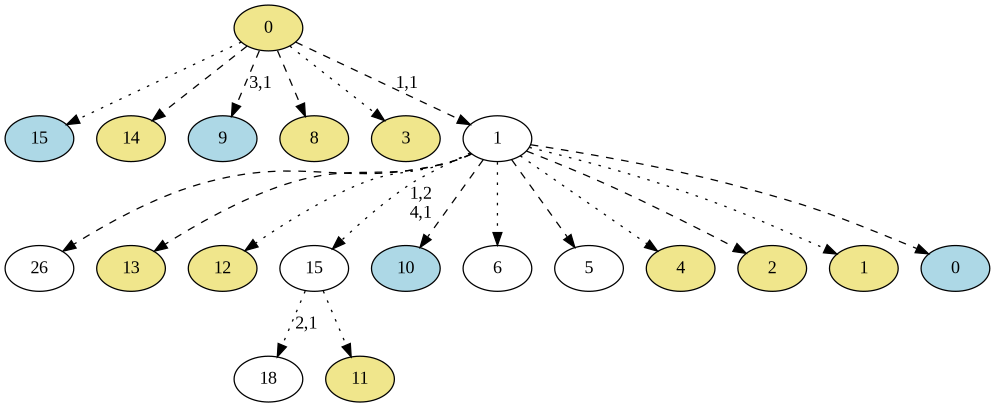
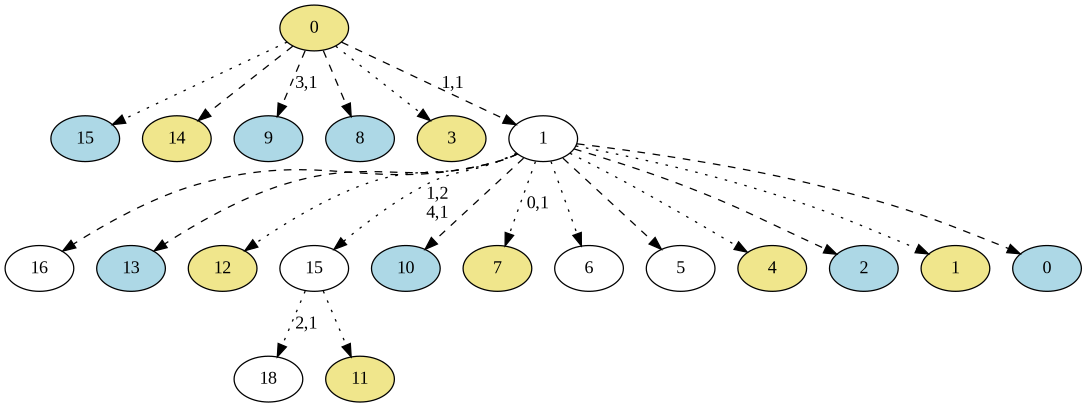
(314, 139) -> (360, 139)
(39, 268) -> (39, 268)
(131, 268) -> (131, 268)
none -> (497, 268)
(772, 268) -> (864, 268)
